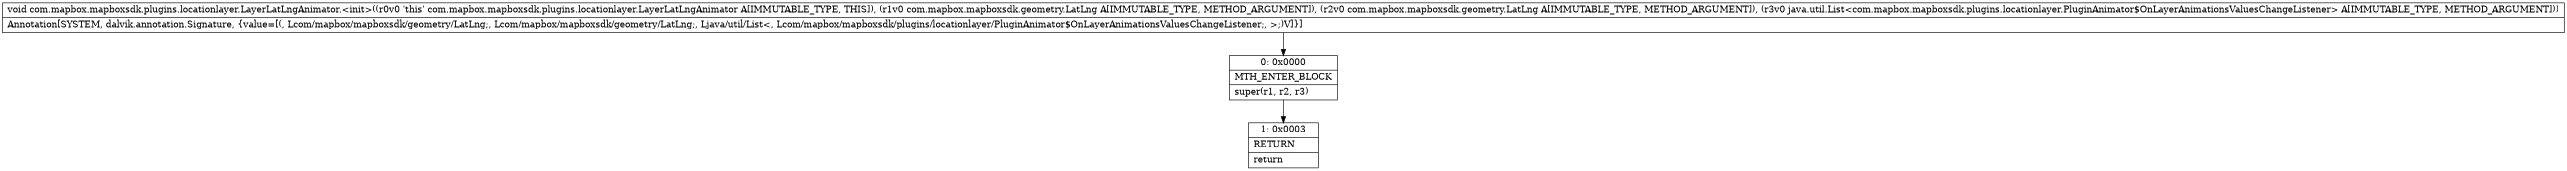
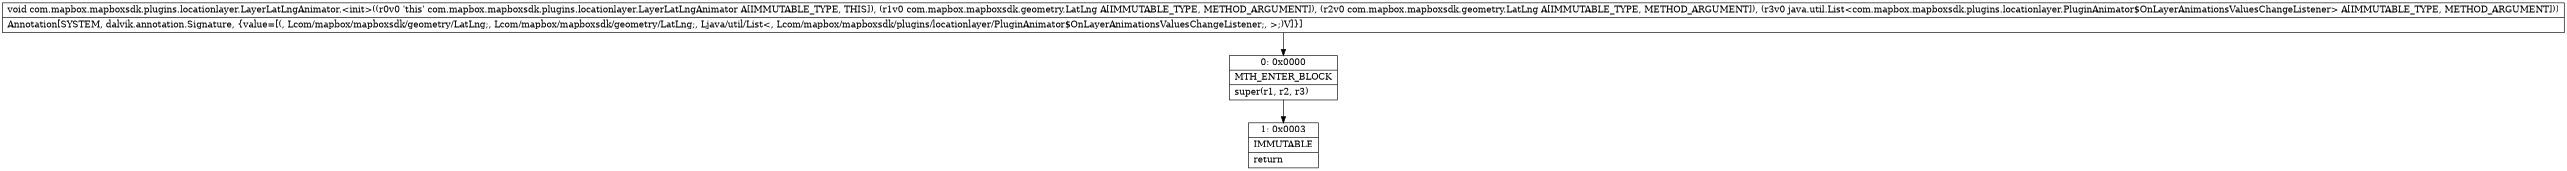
(1274, 145) -> (1283, 145)
